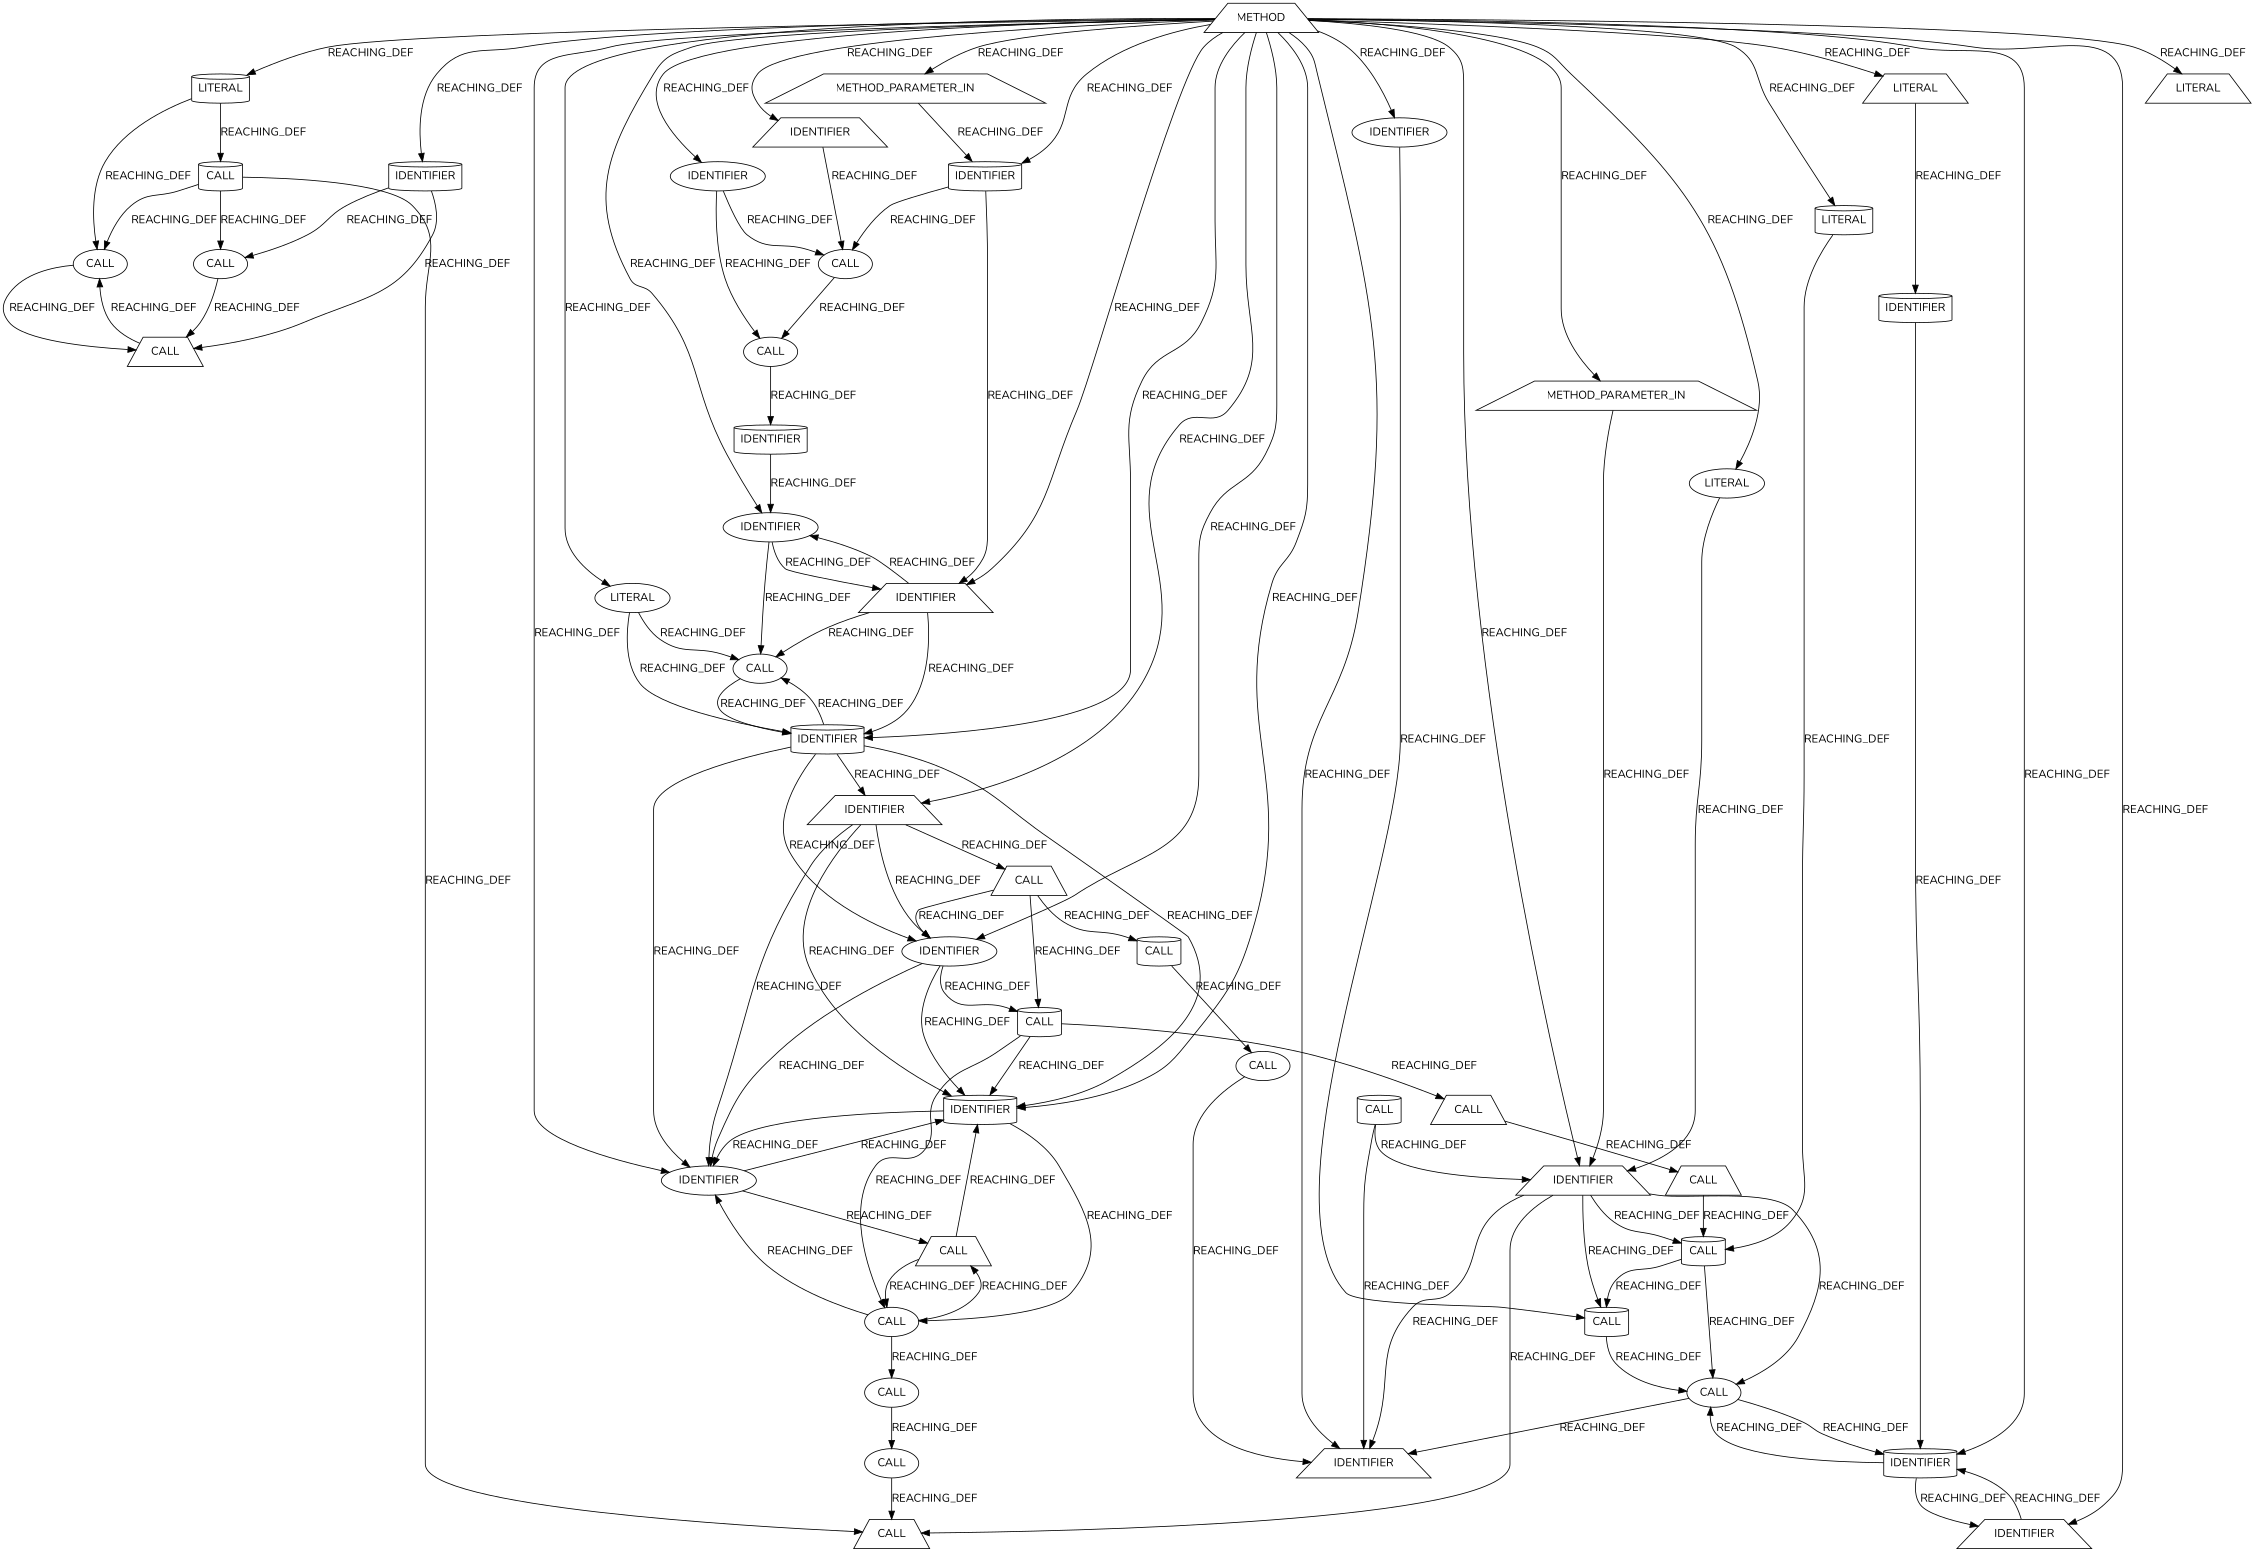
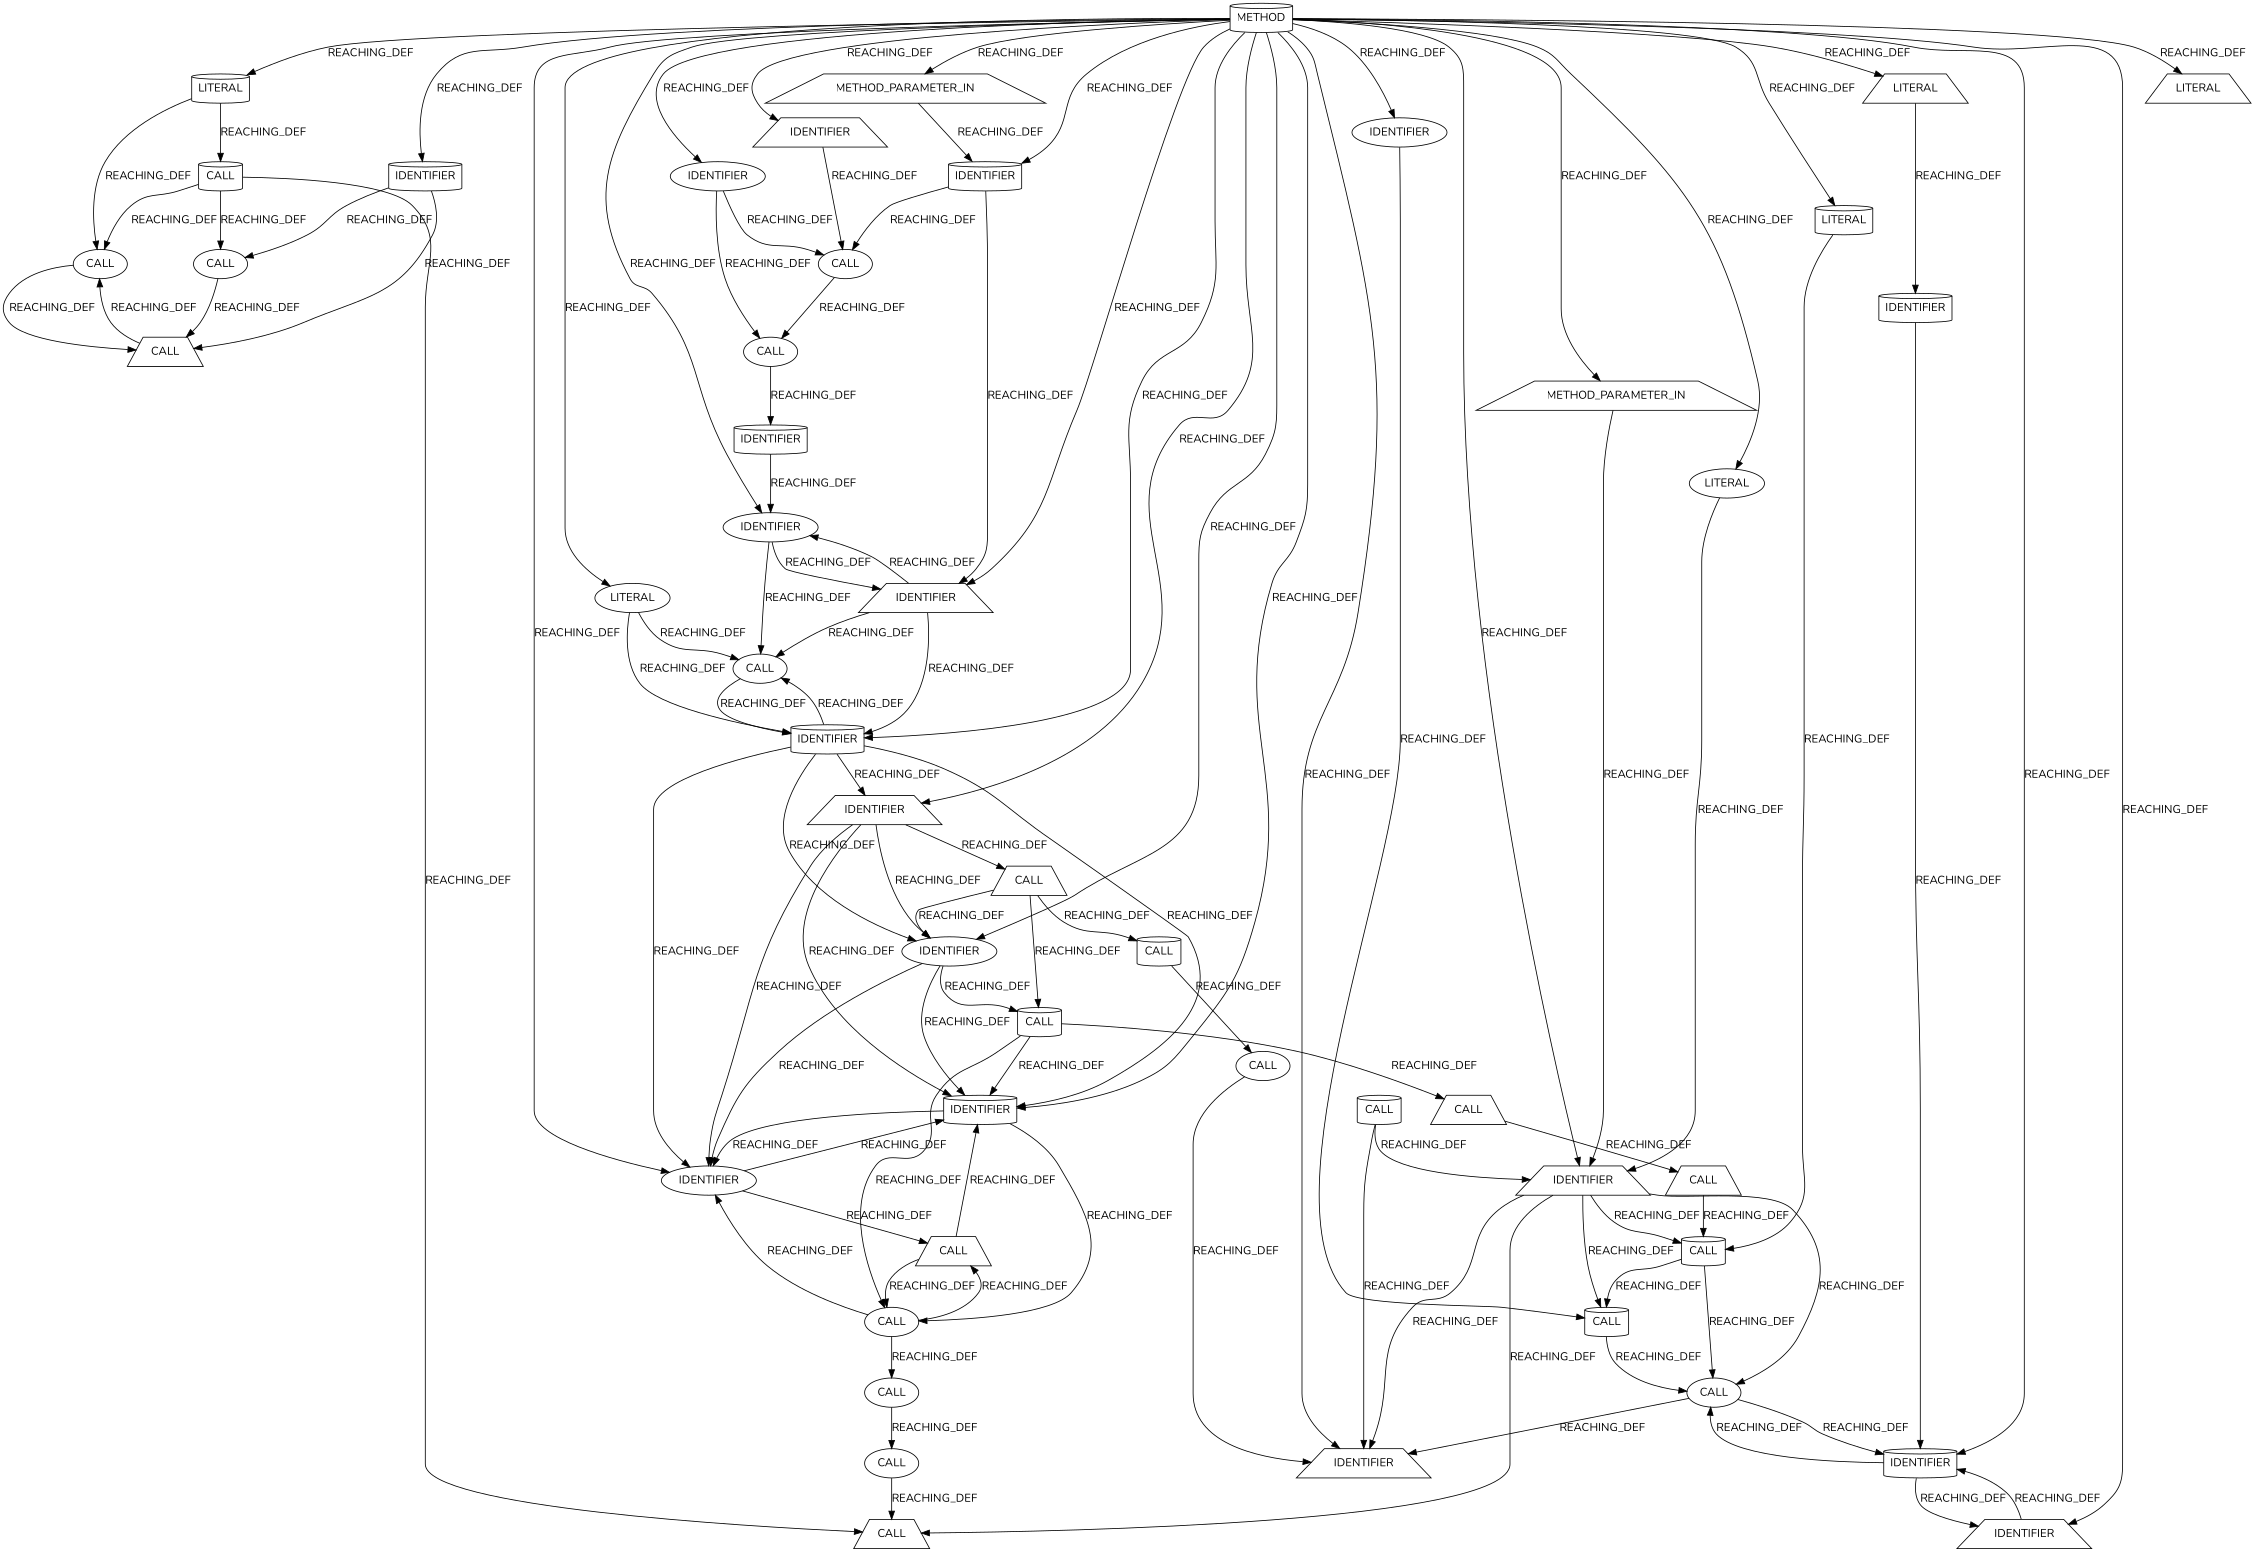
(1261, 18) -> (1261, 18)
